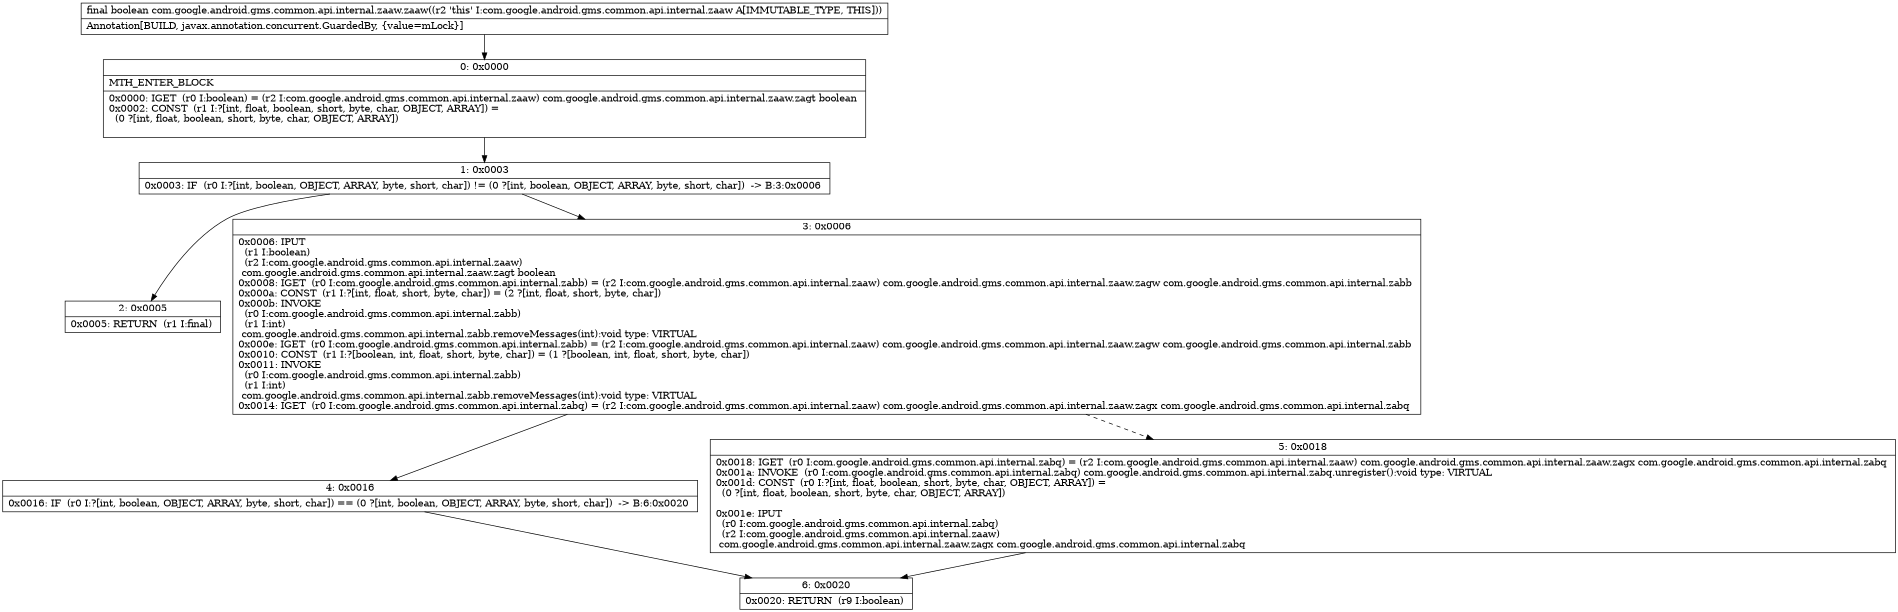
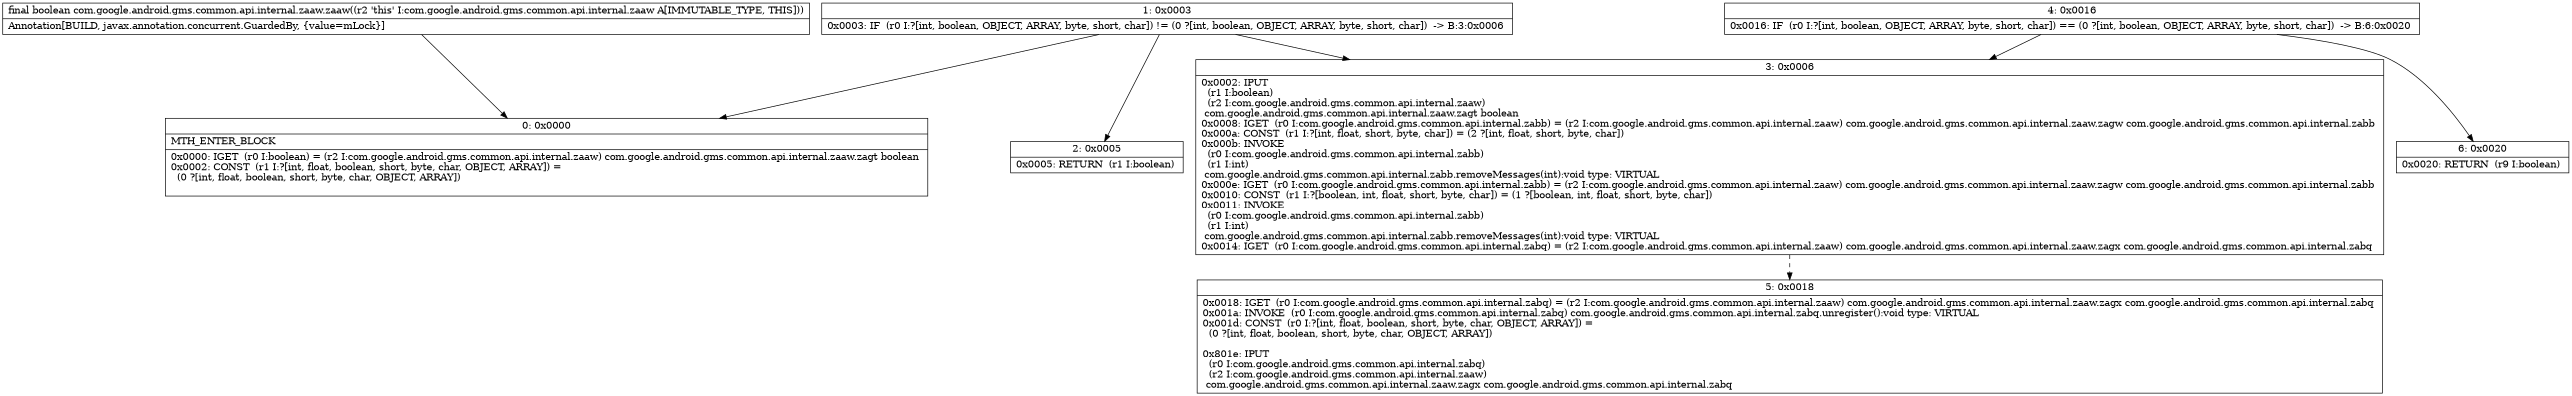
(485, 147) -> (913, 76)
(275, 242) -> (1238, 83)
(143, 324) -> (1097, 165)
(482, 446) -> (2018, 46)
(752, 514) -> (1239, 354)
(967, 565) -> none
